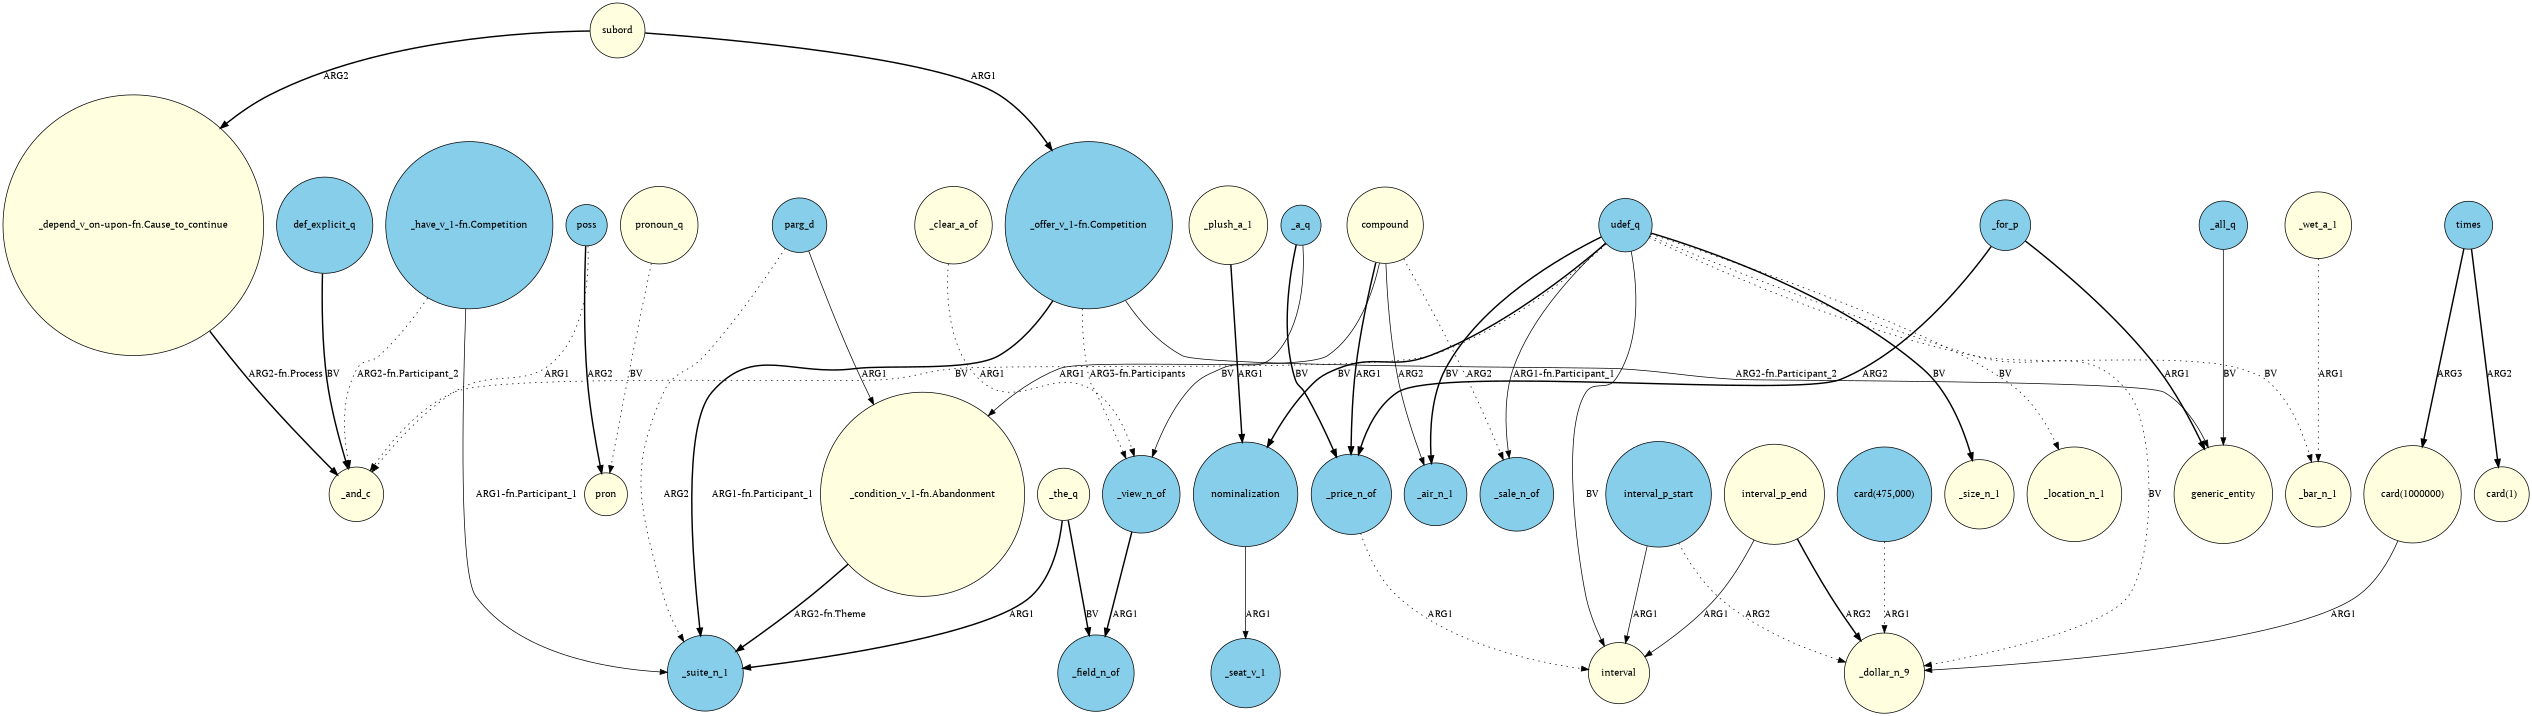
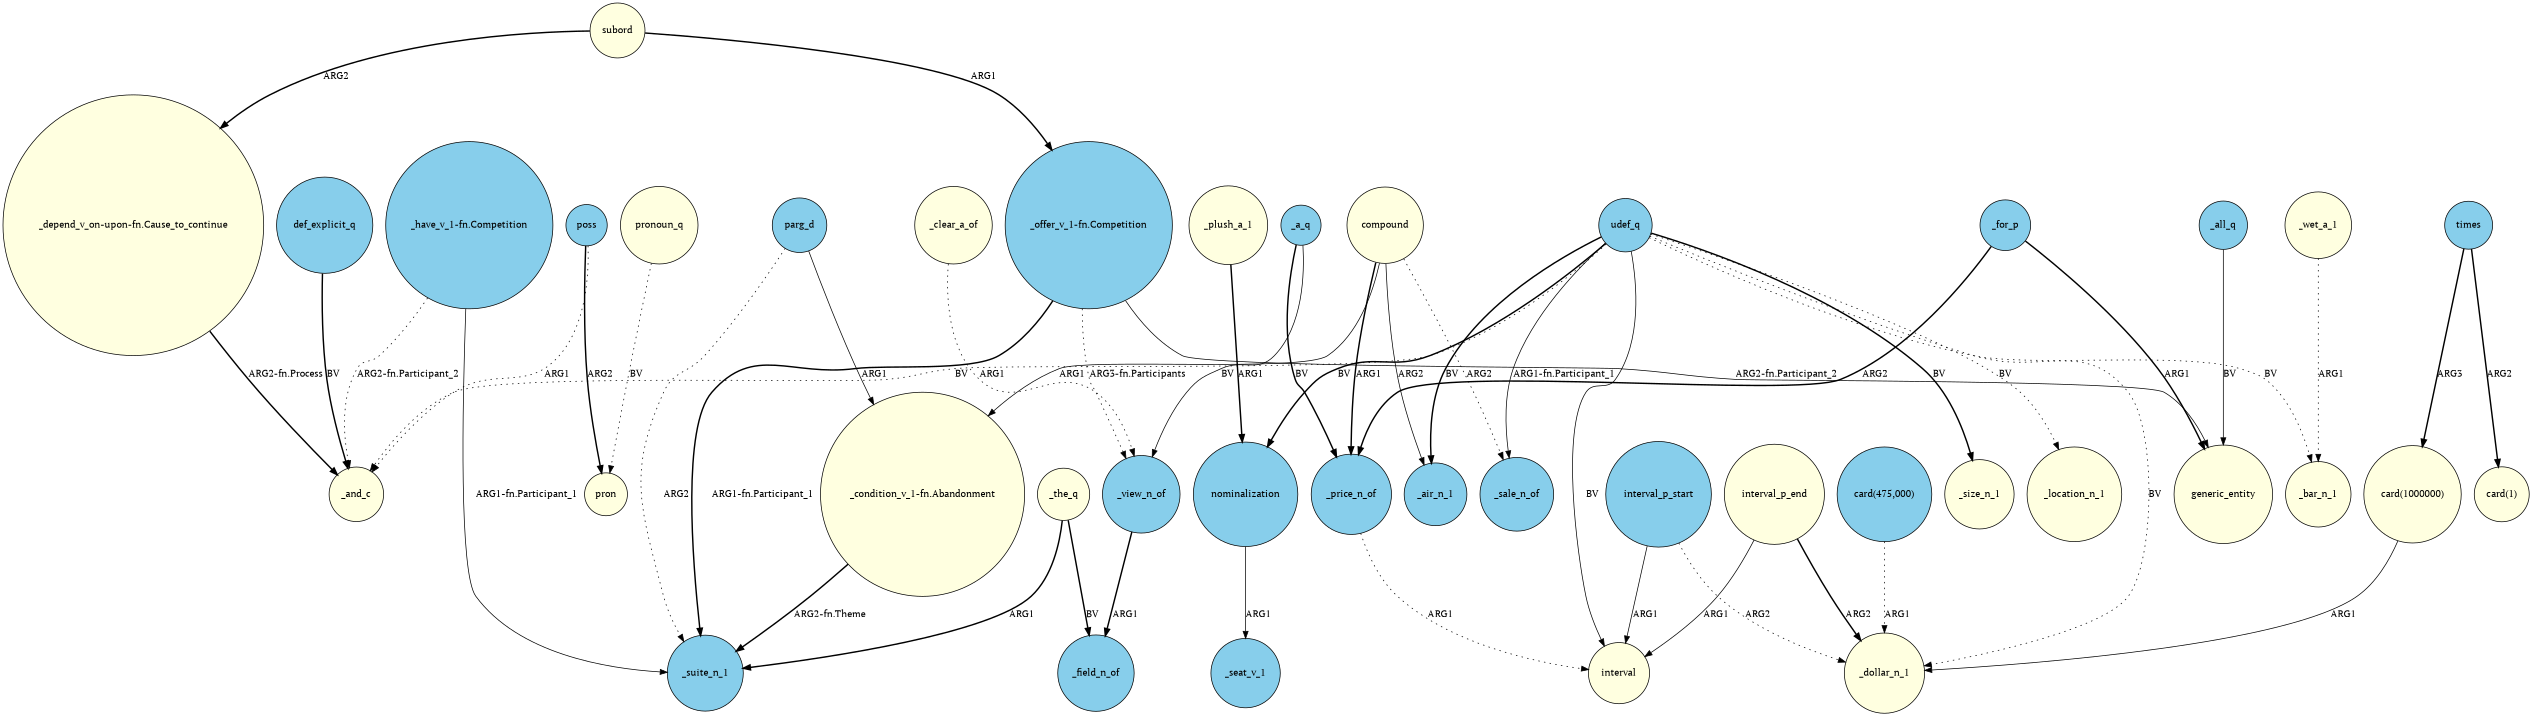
(1884, 673) -> (1884, 673)
